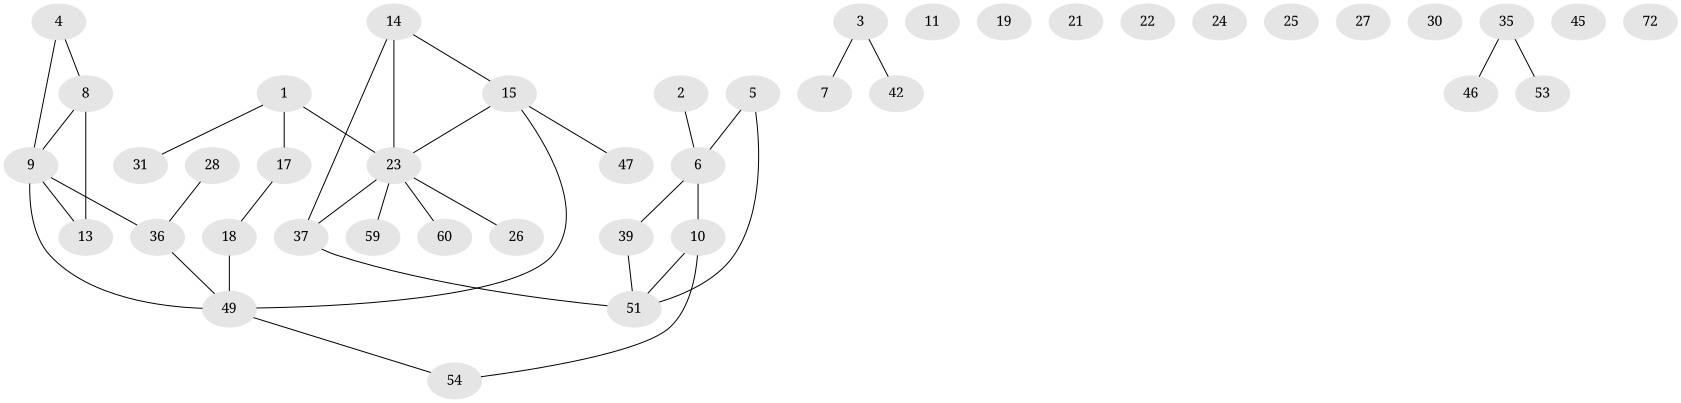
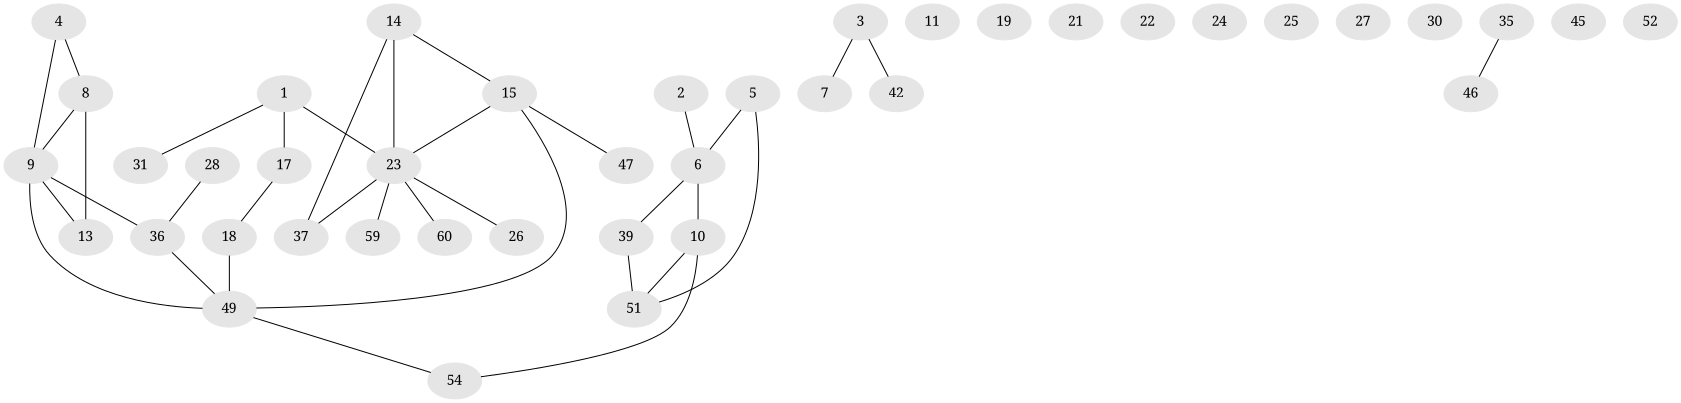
(1650, 22) -> (1650, 22)
(1543, 94) -> none
(456, 284) -> none
